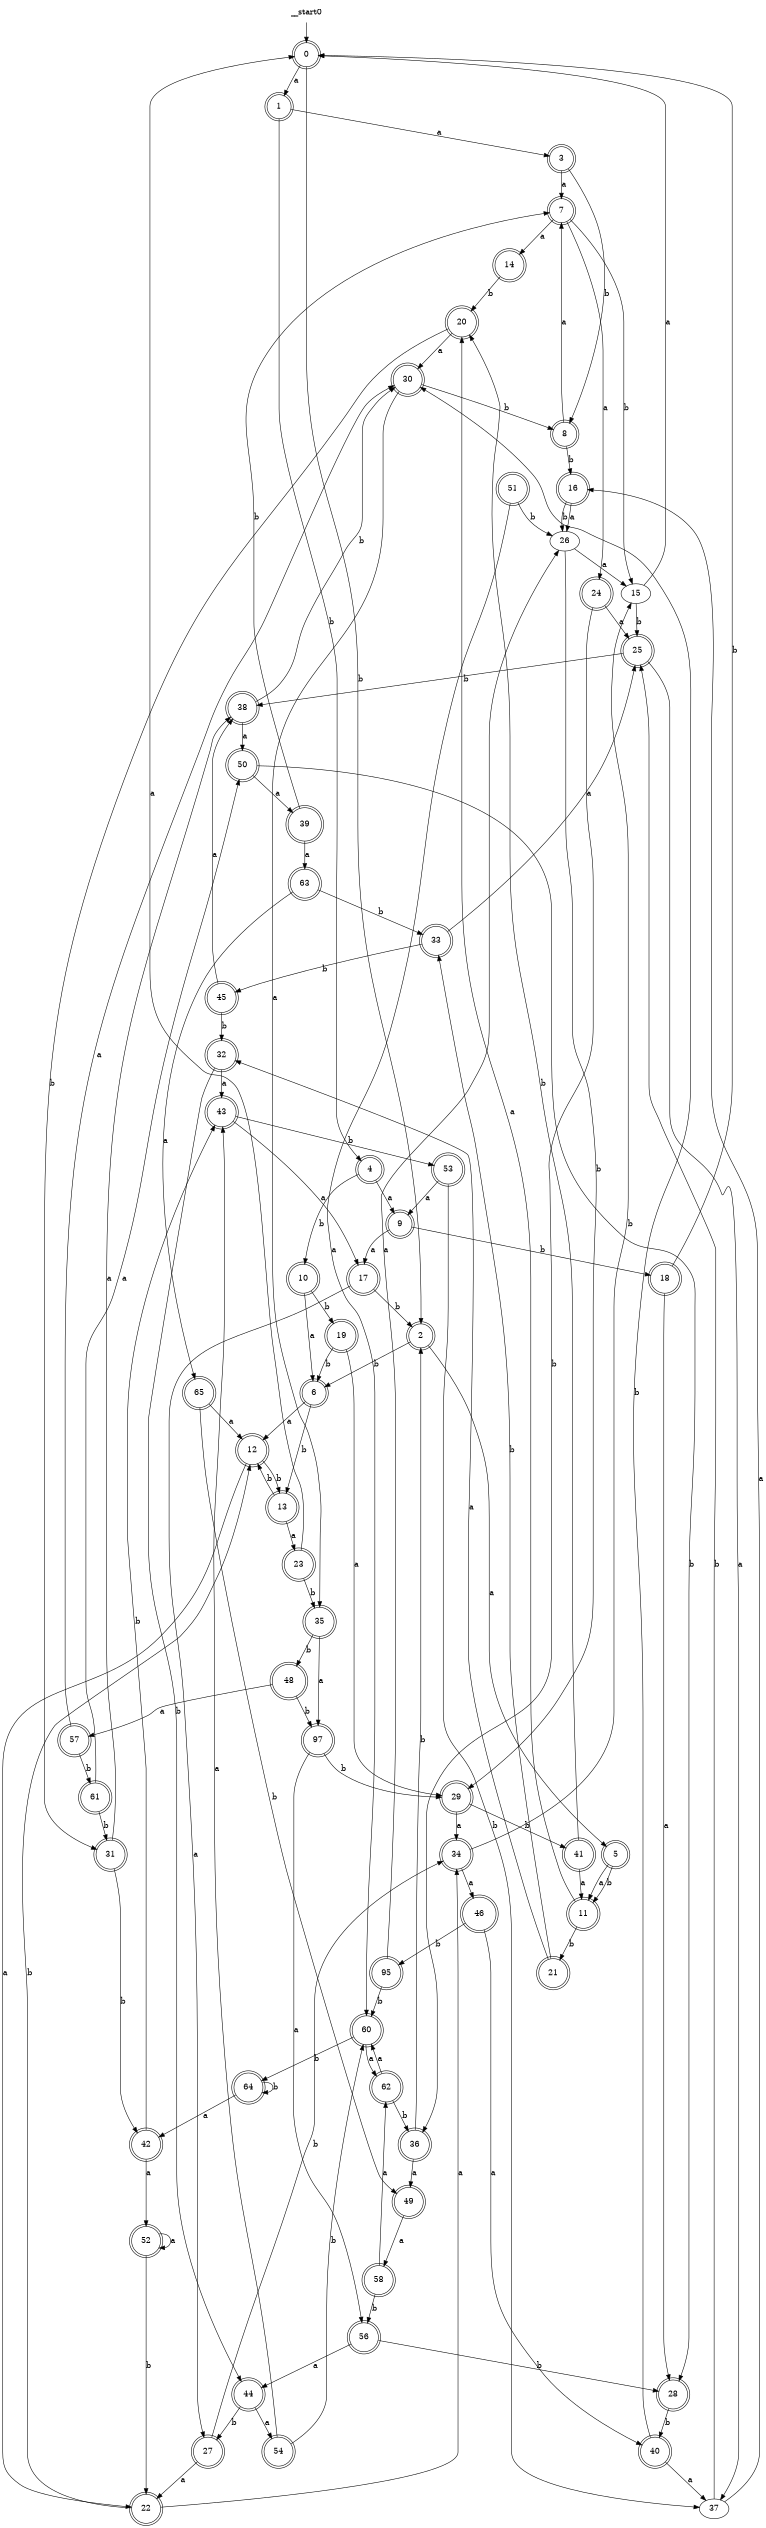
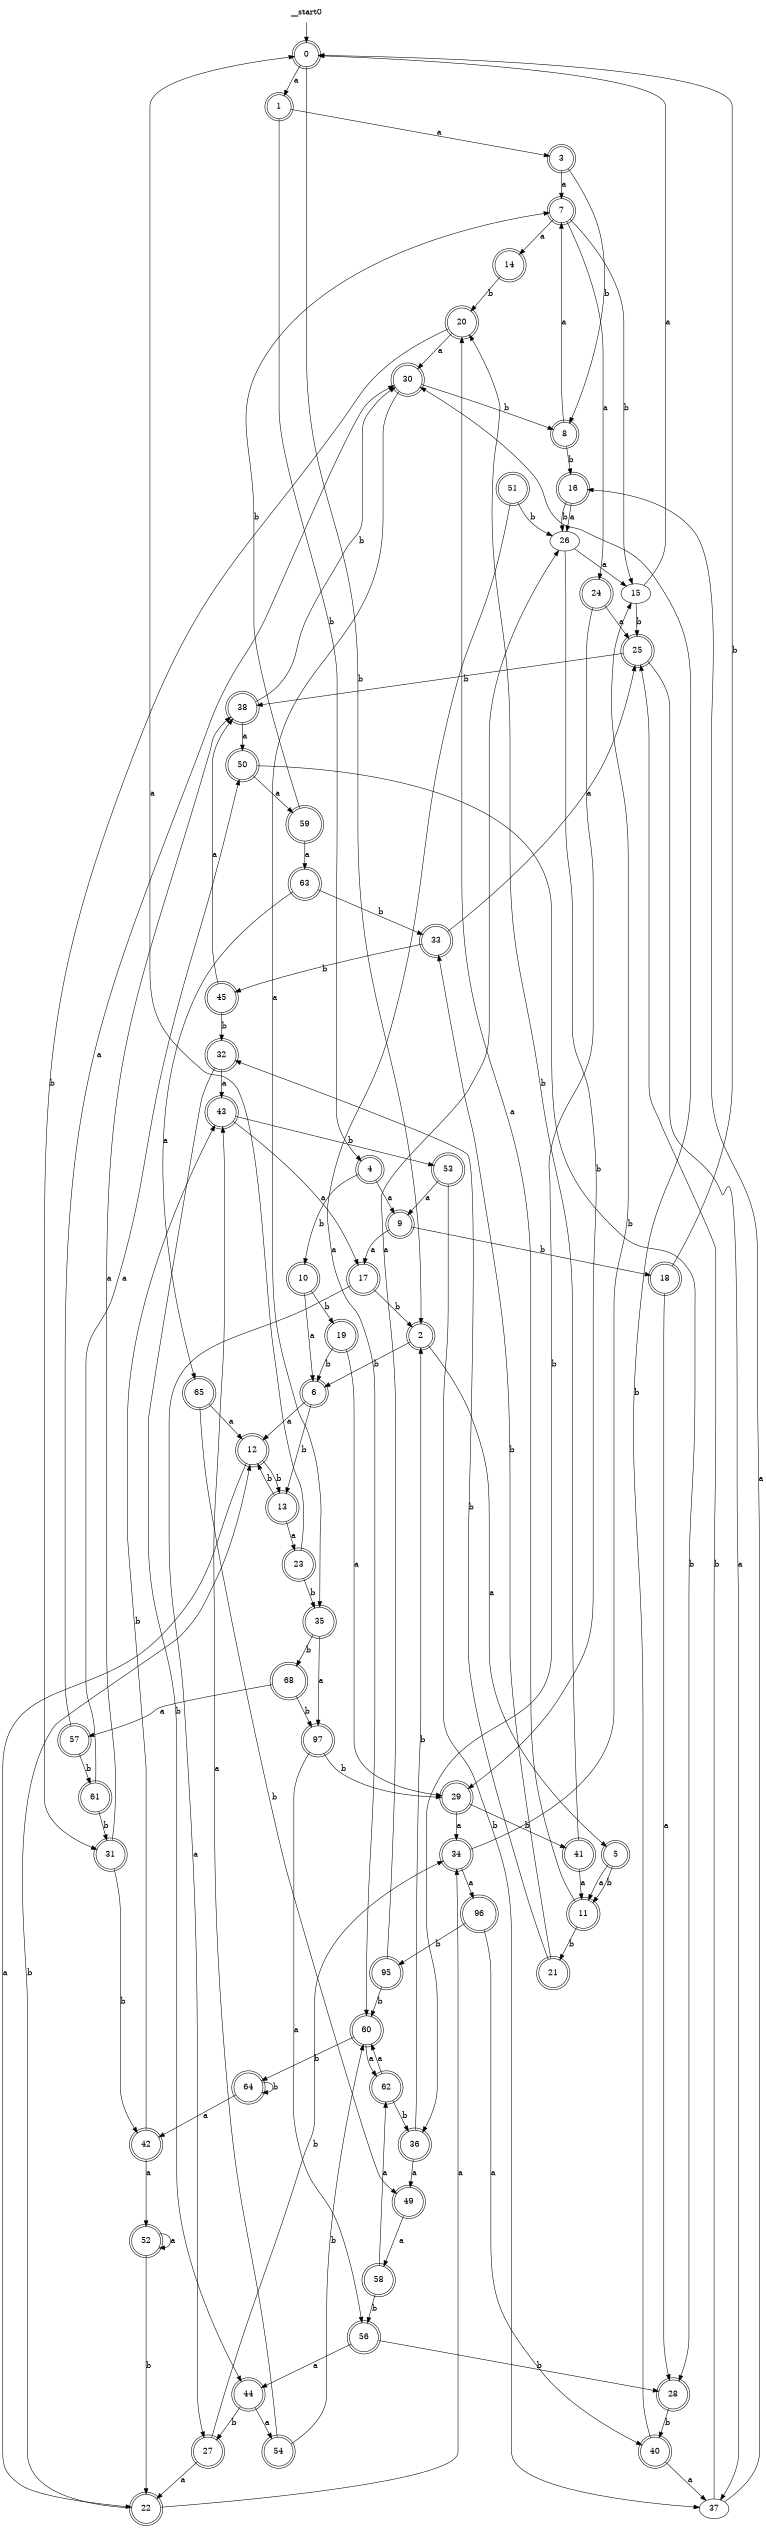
(305, 824) -> (305, 824)
(471, 1507) -> (471, 1507)
(289, 1681) -> (289, 1681)
(479, 1914) -> (479, 1914)
